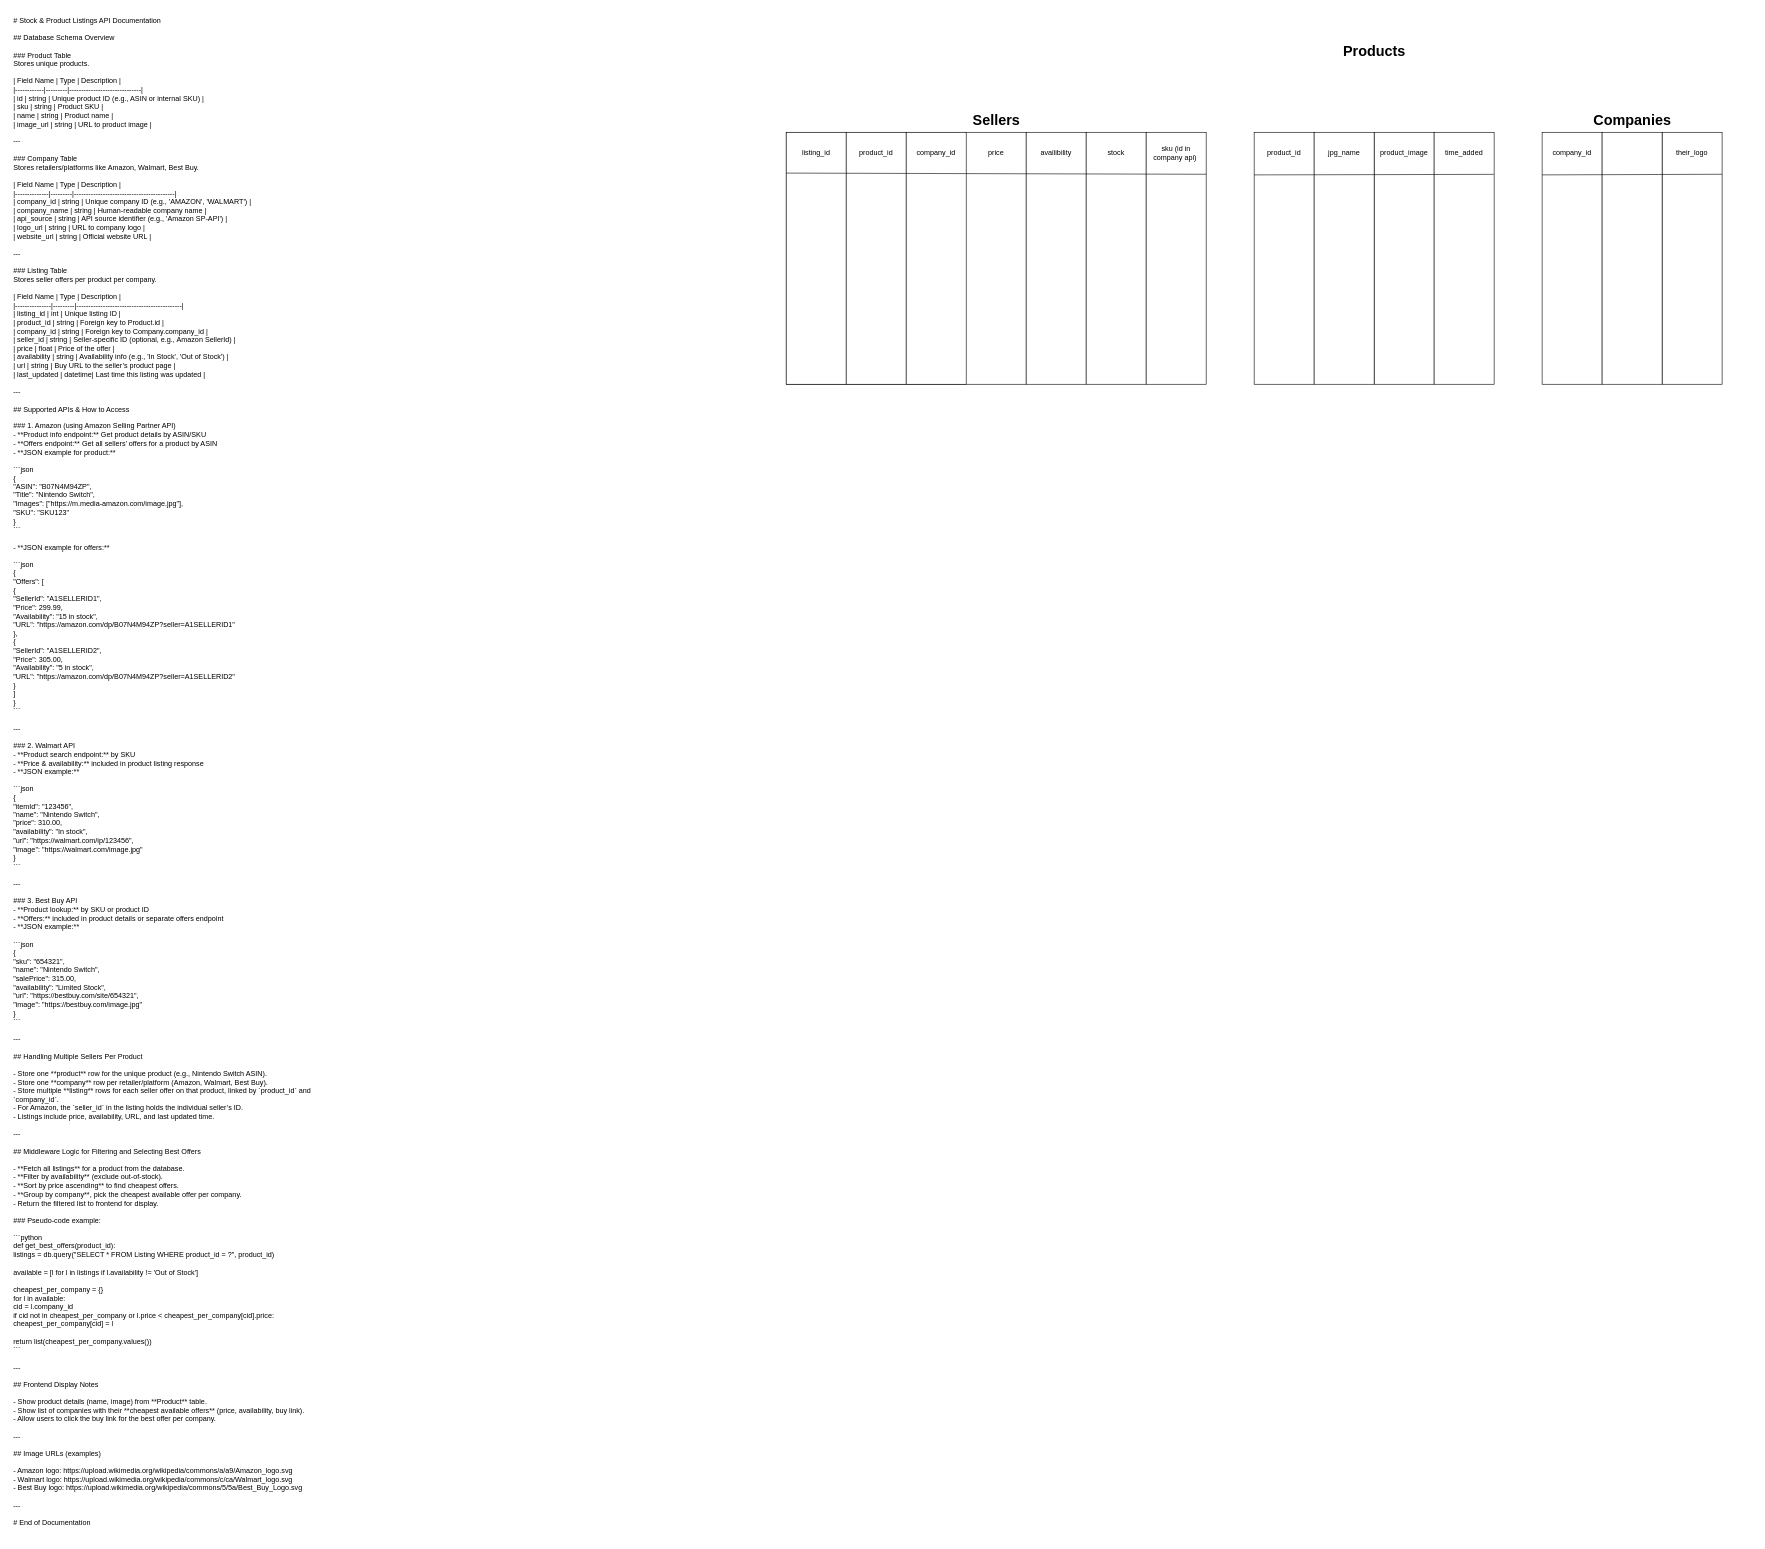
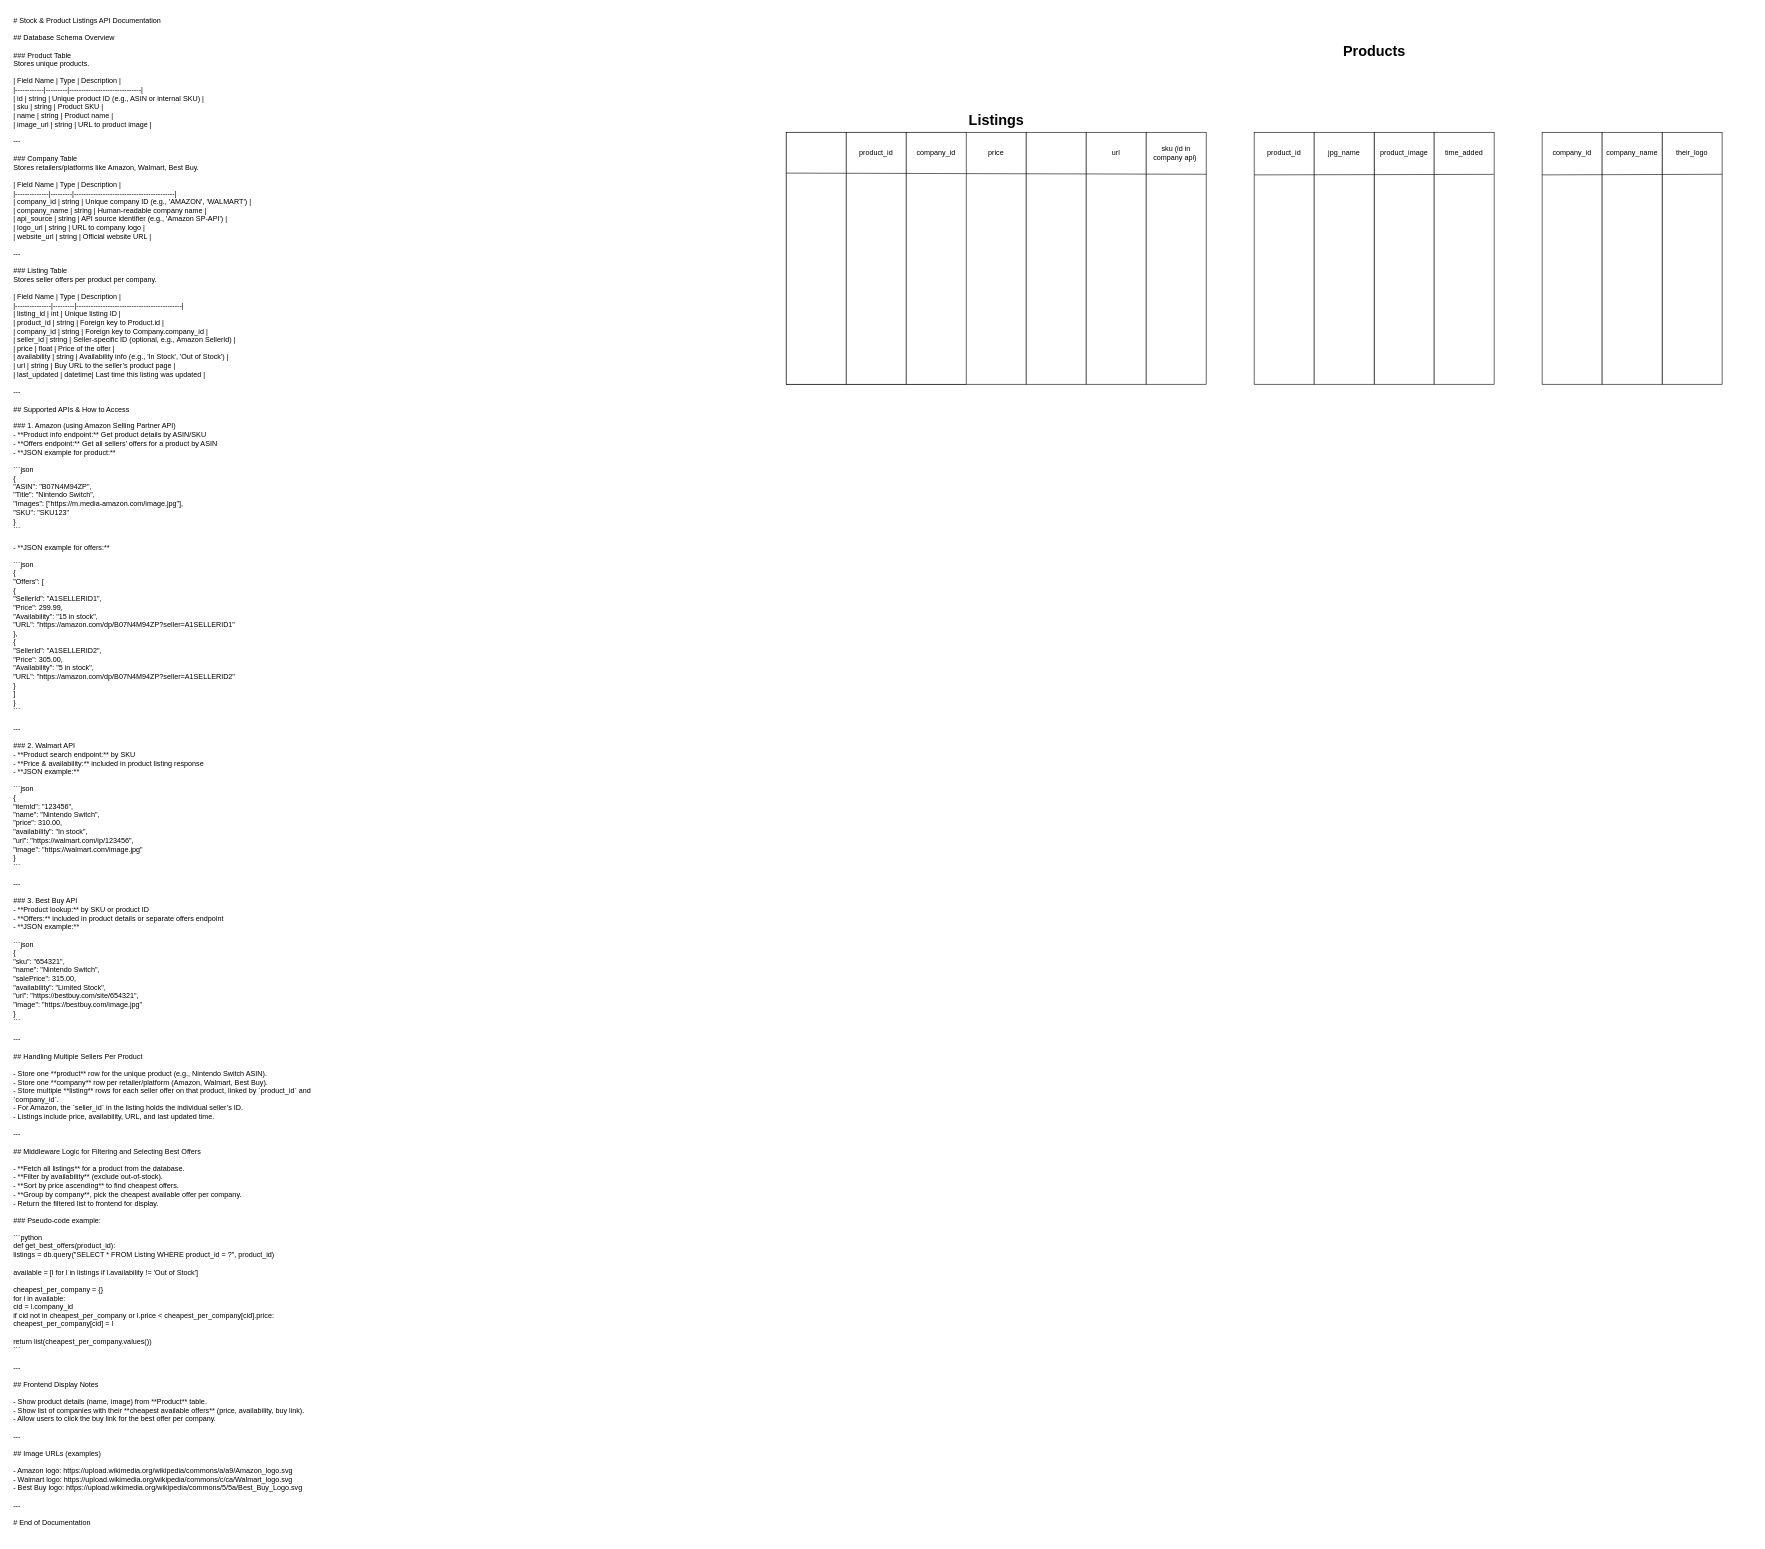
(997, 120) -> (997, 120)
(1632, 120) -> none
(816, 153) -> none
(1056, 153) -> none
(1116, 153) -> (1116, 153)
none -> (1632, 153)
